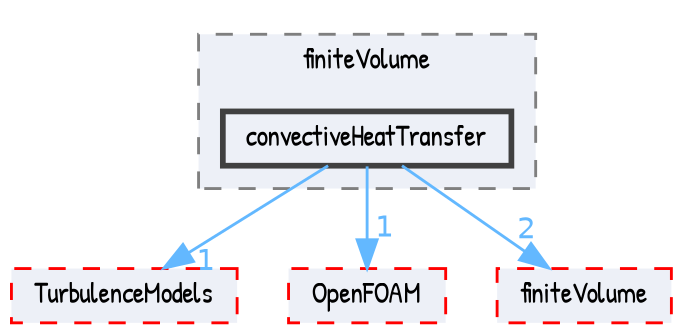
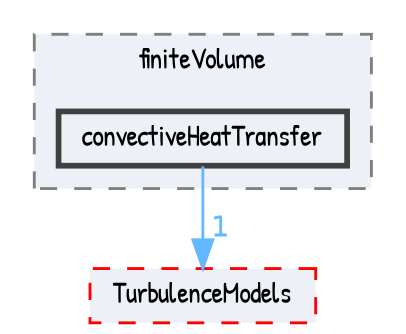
(367, 296) -> none
(584, 296) -> none
